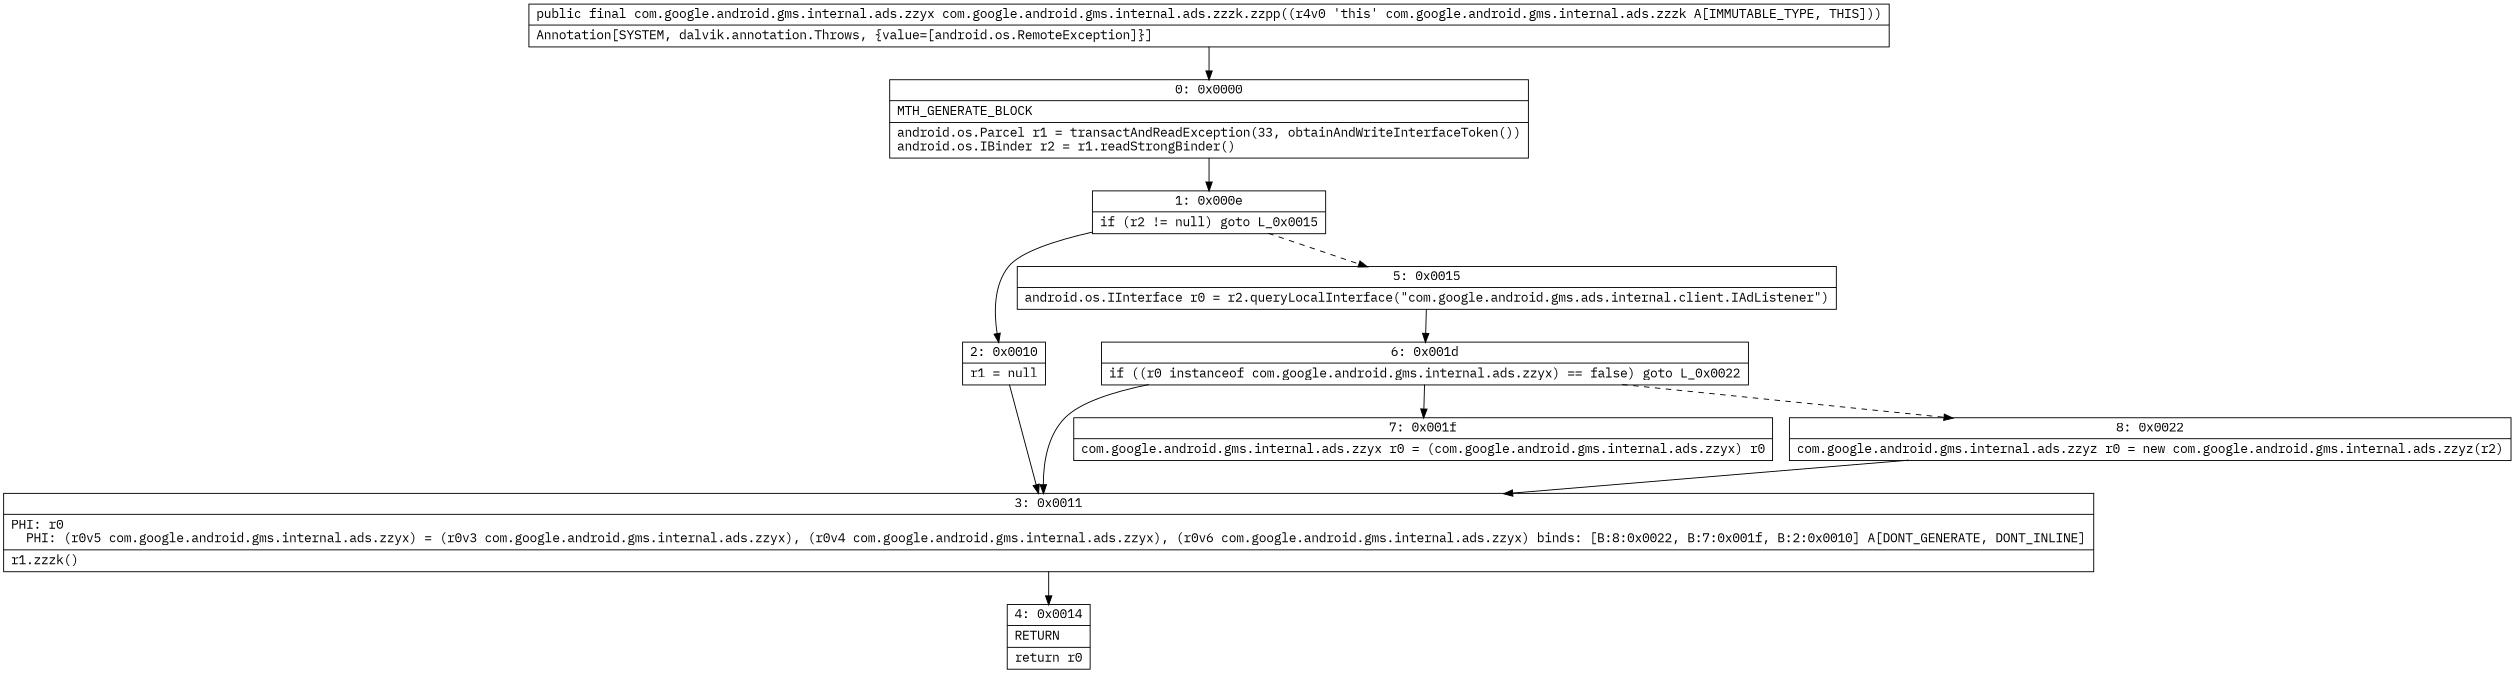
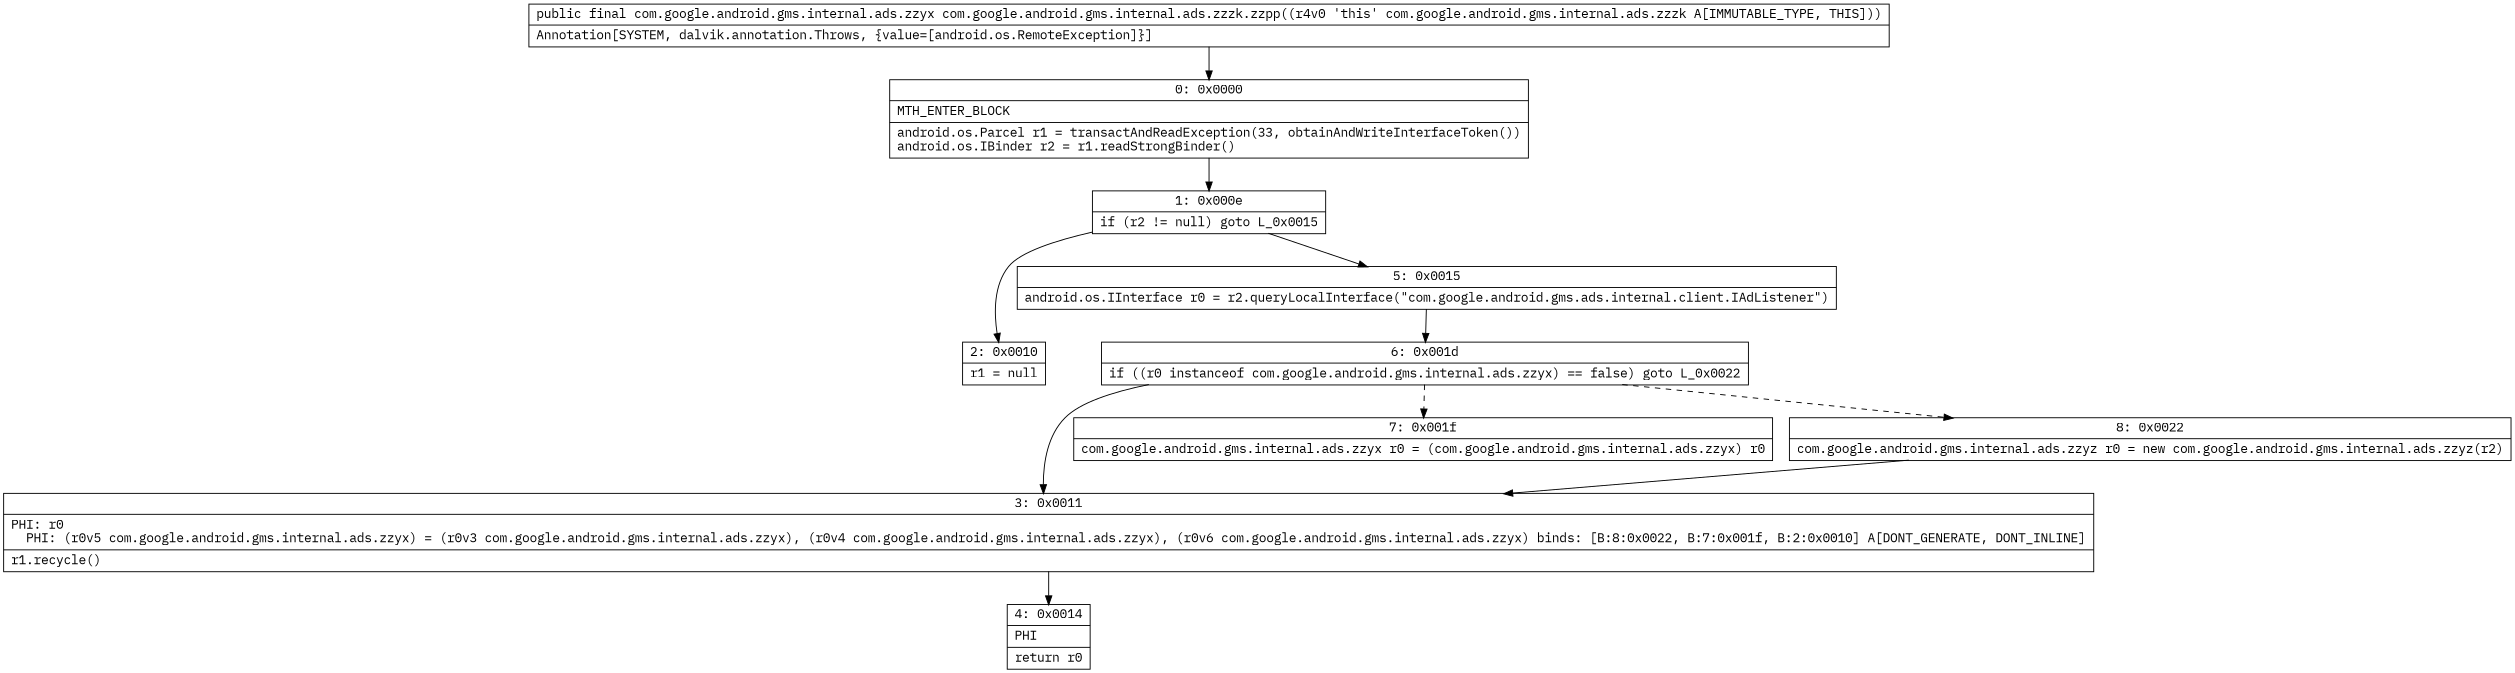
(965, 111) -> (953, 111)
(1314, 249) -> (1314, 249)
(1424, 397) -> (1424, 397)
(1023, 435) -> none
(45, 560) -> (56, 560)
(1037, 636) -> (1026, 636)
